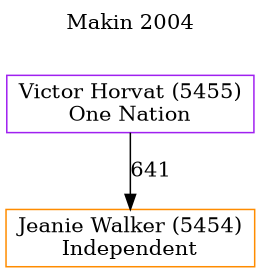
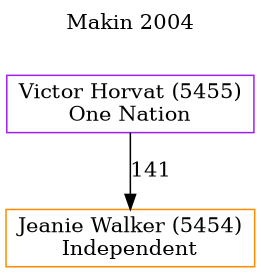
(151, 171) -> (151, 171)
